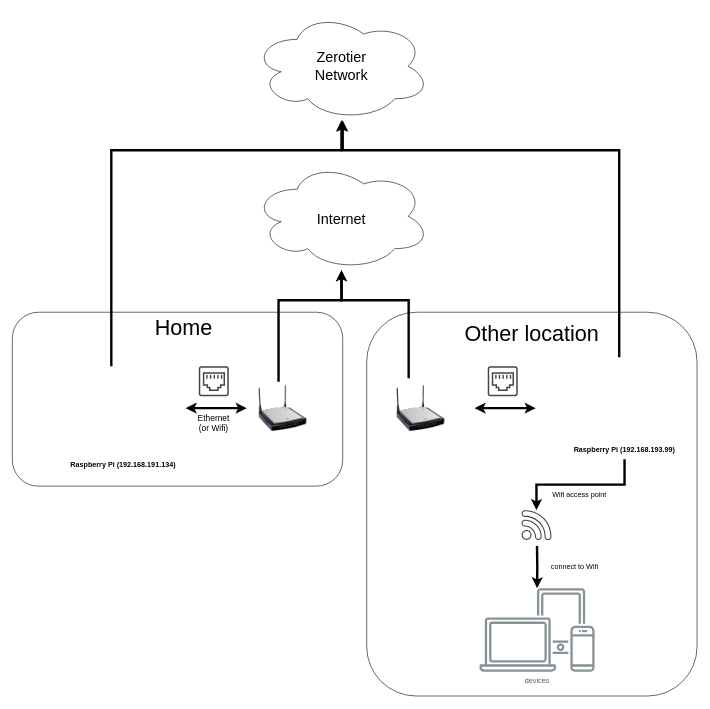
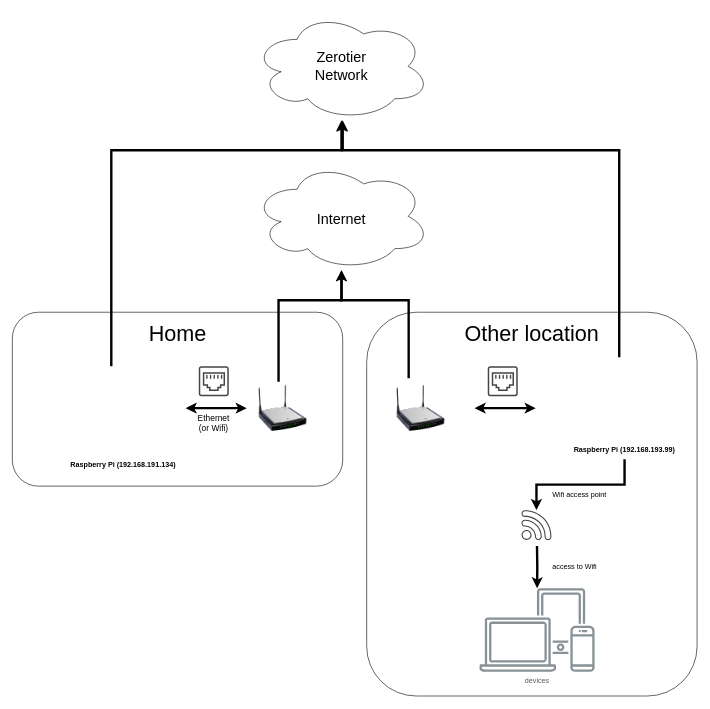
(184, 327) -> (178, 333)
(575, 567) -> (575, 567)
